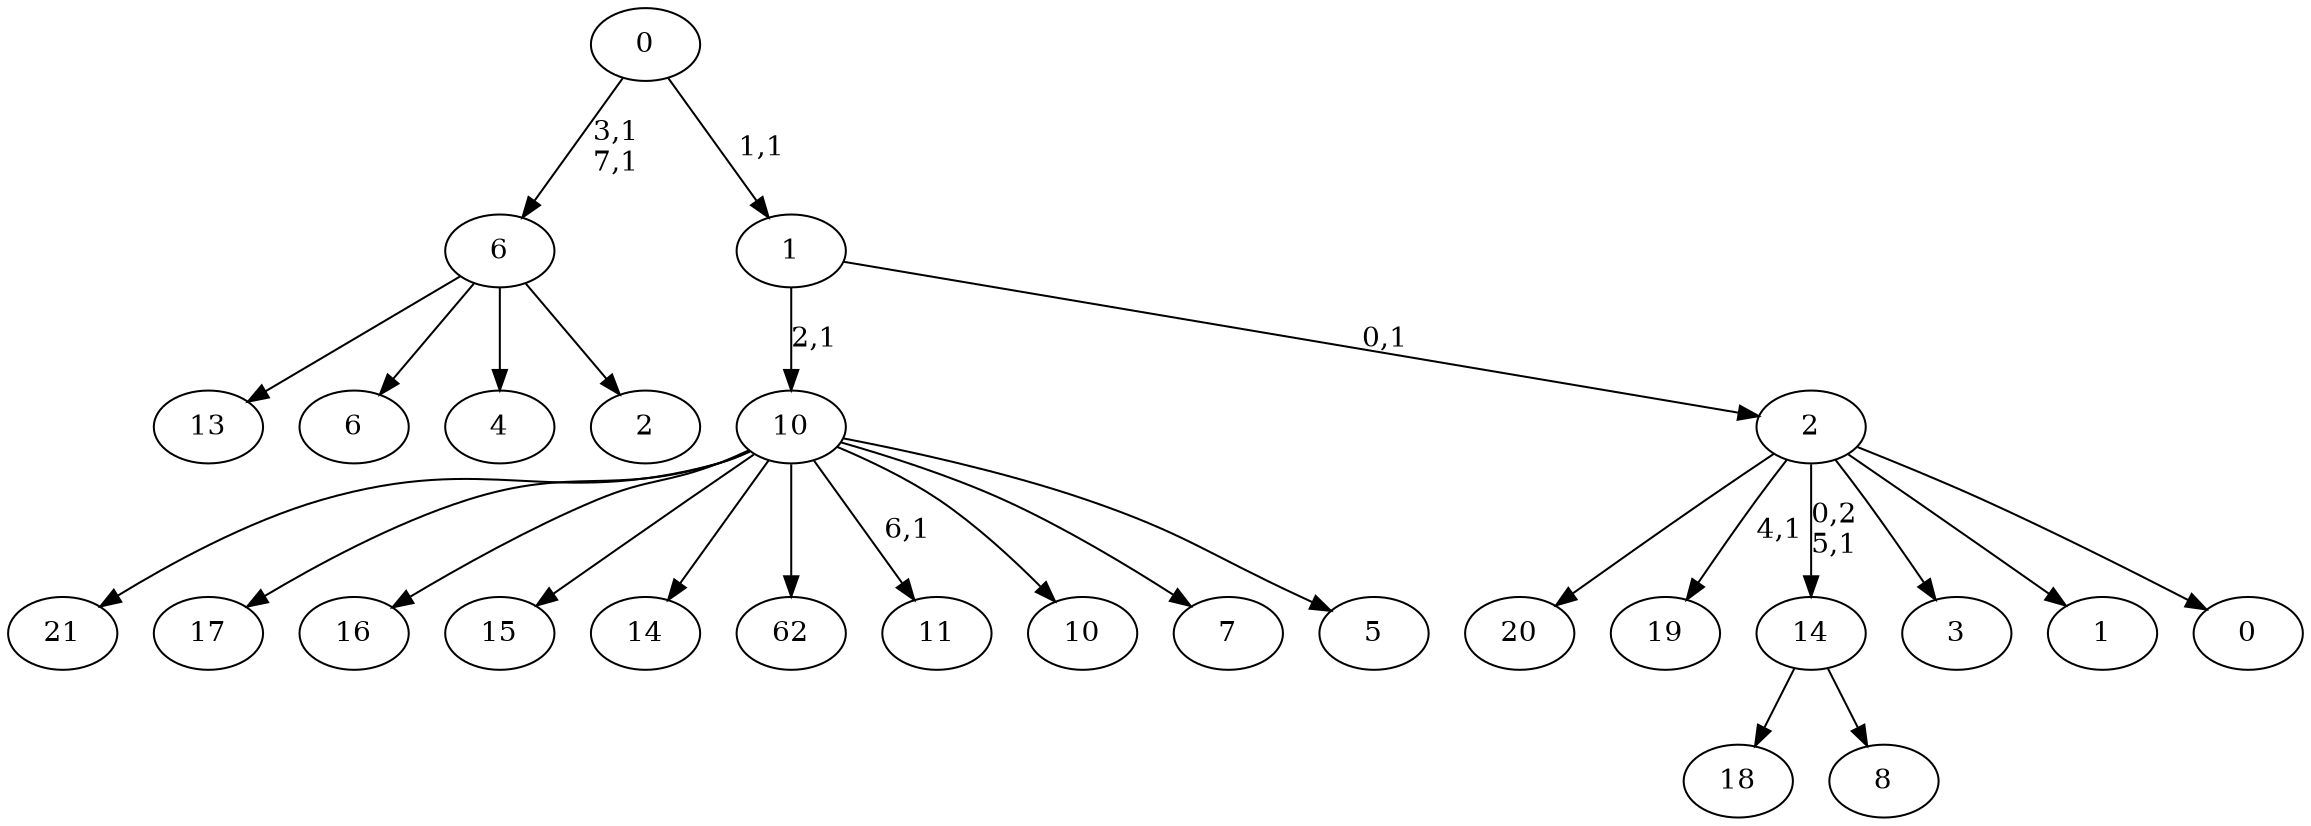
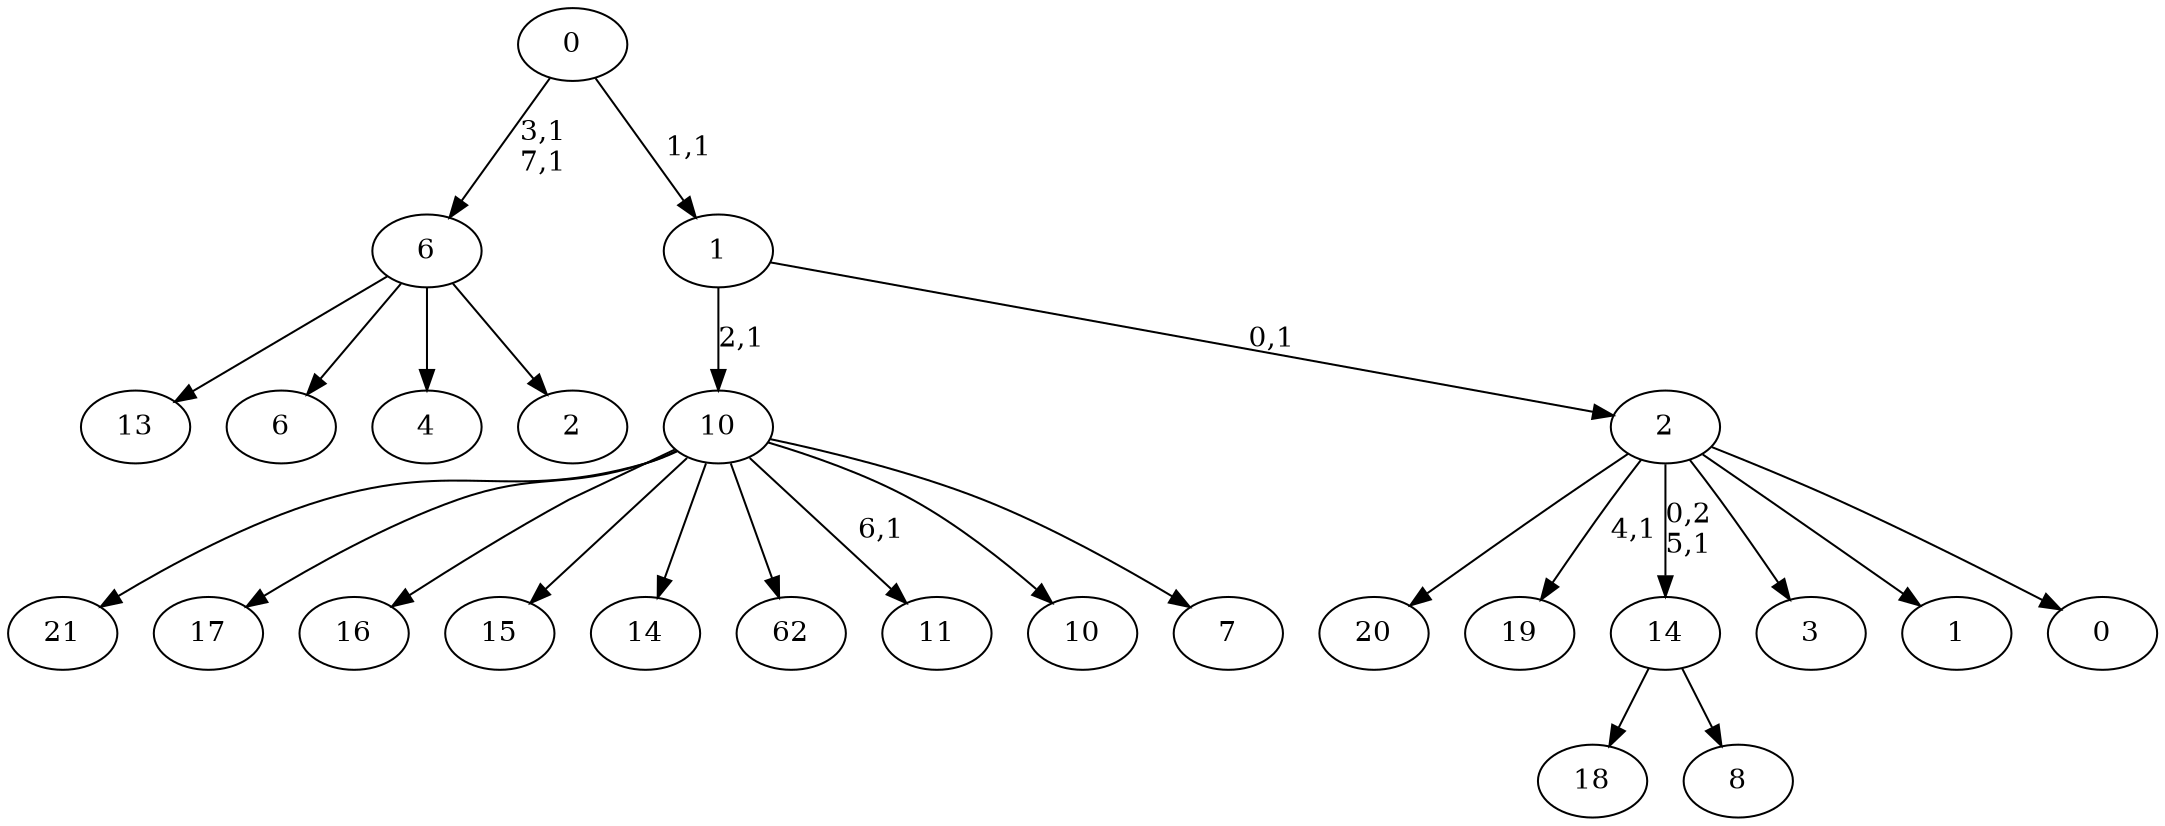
(1374, 633) -> none
